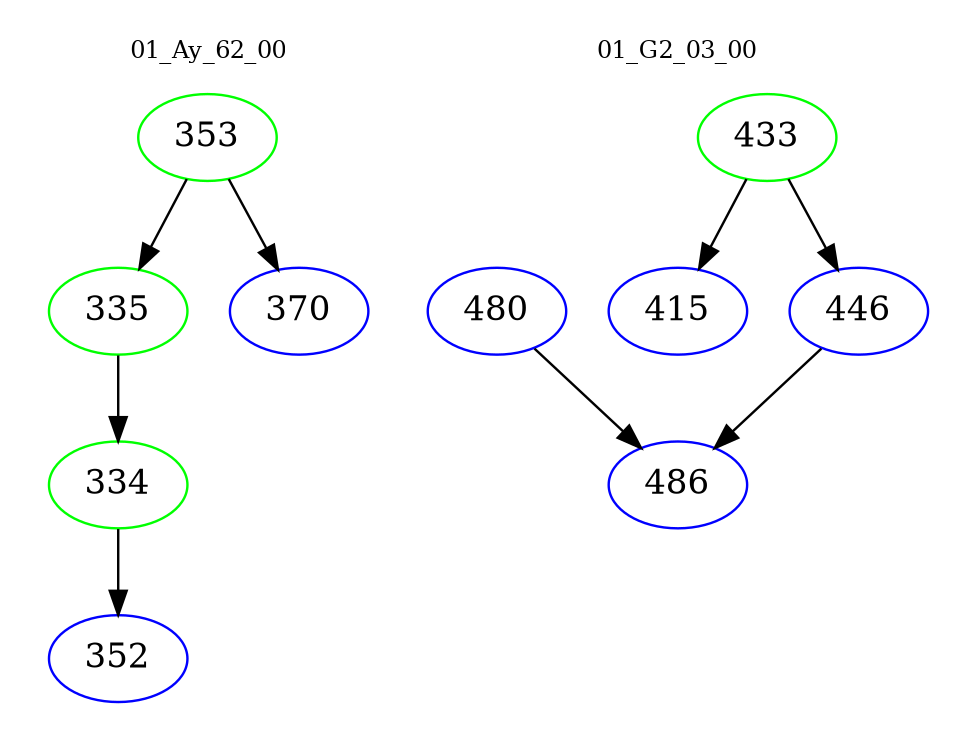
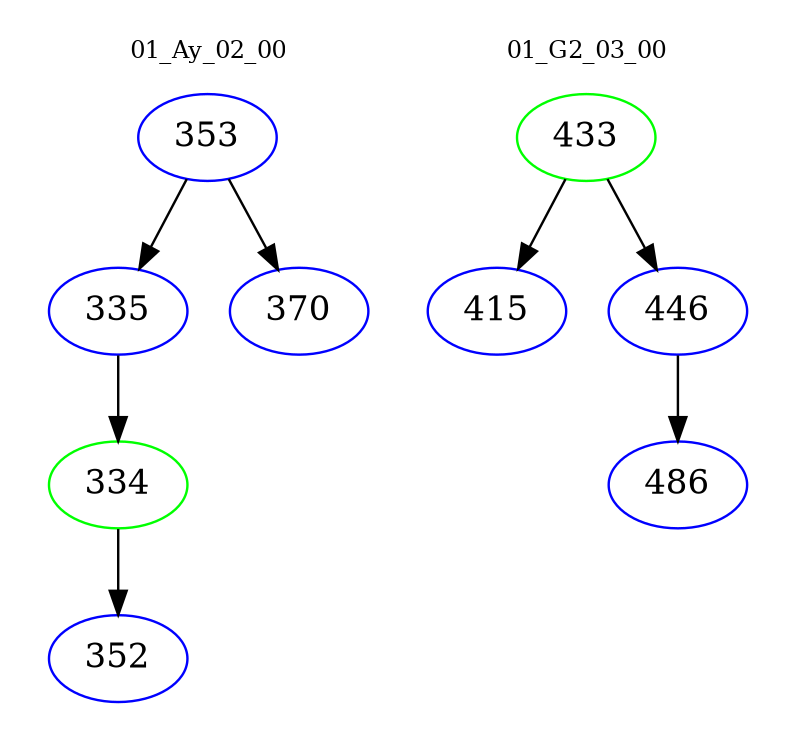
(209, 52) -> (209, 52)
(207, 138) -> (207, 138)
(118, 311) -> (118, 311)
(497, 311) -> none
